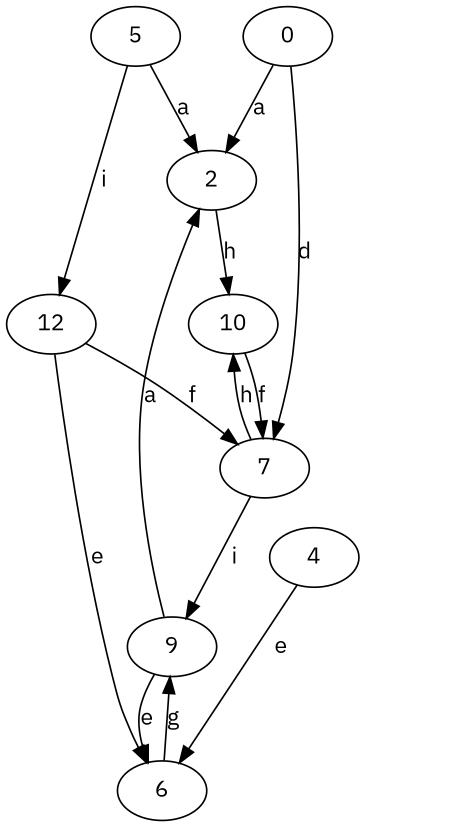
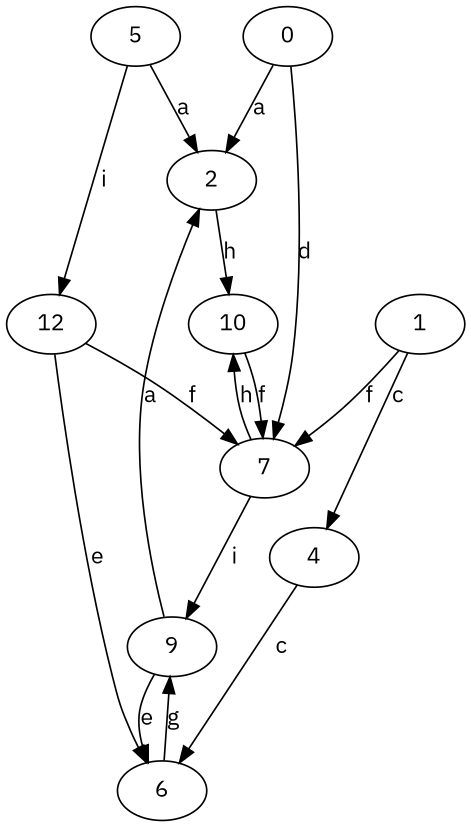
none -> (420, 324)
(281, 647) -> (281, 647)
